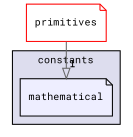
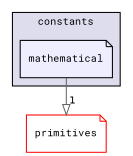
(66, 57) -> (66, 93)
